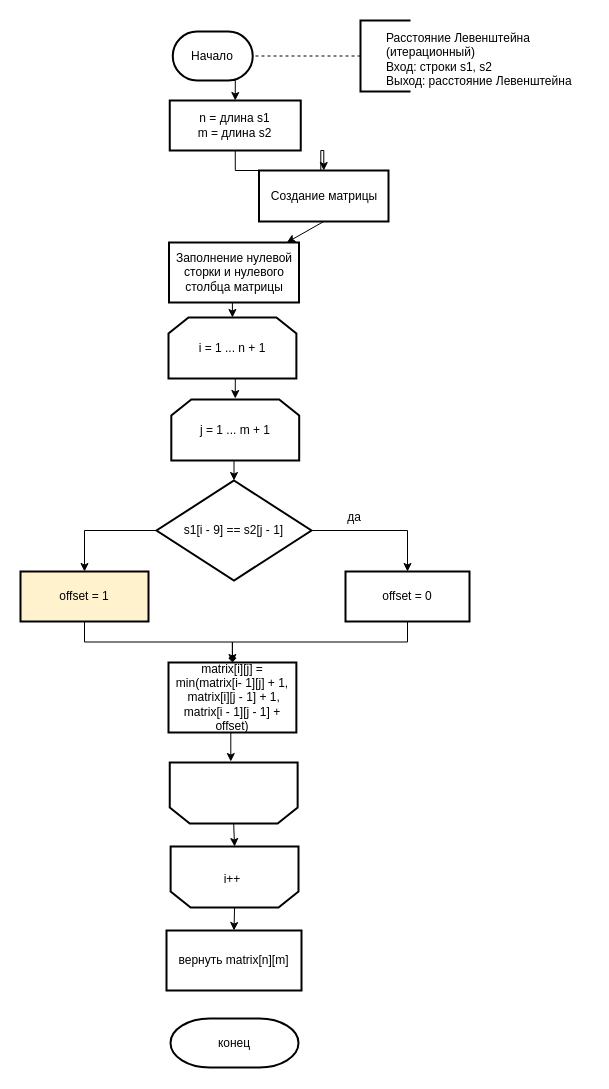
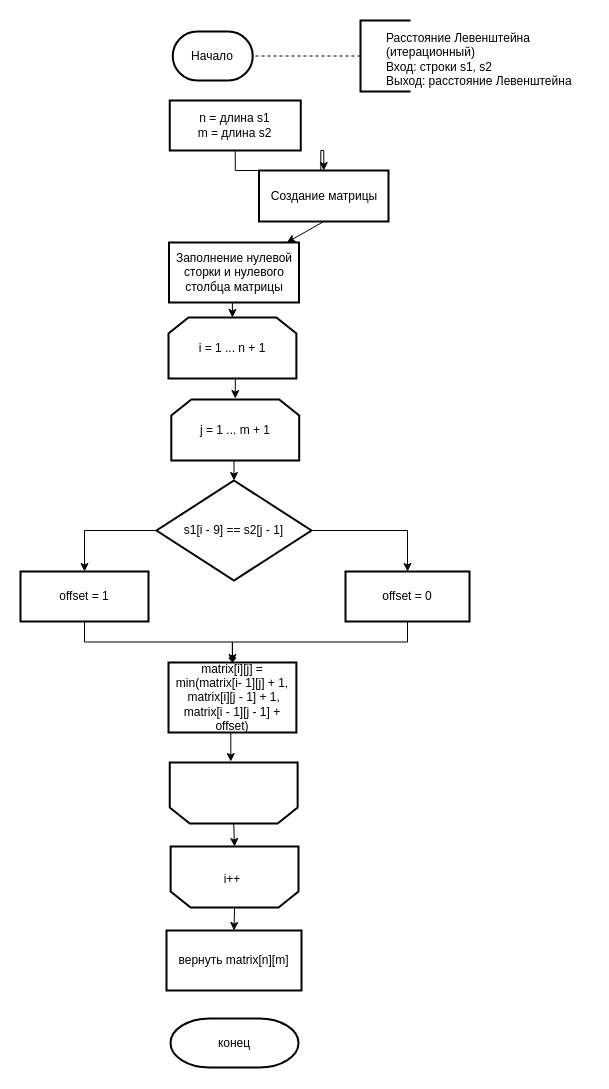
(235, 86) -> none
(355, 518) -> none
(85, 597) -> (85, 597)
